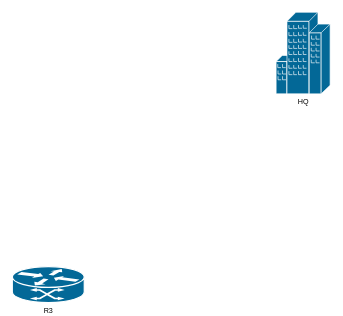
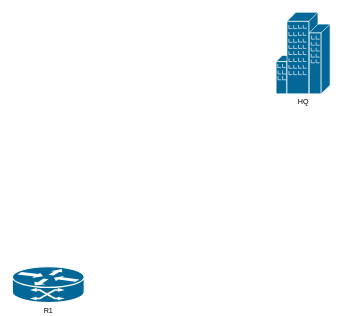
(49, 311) -> (49, 311)
